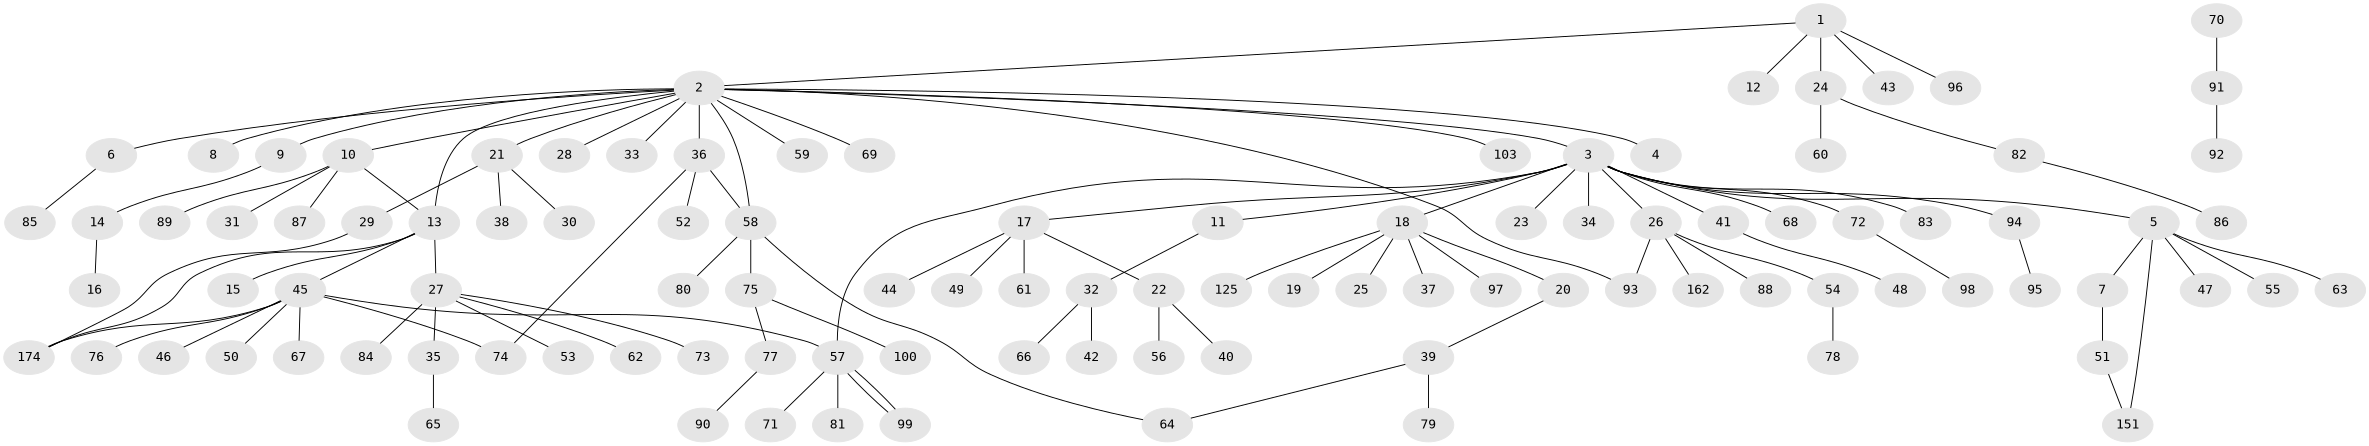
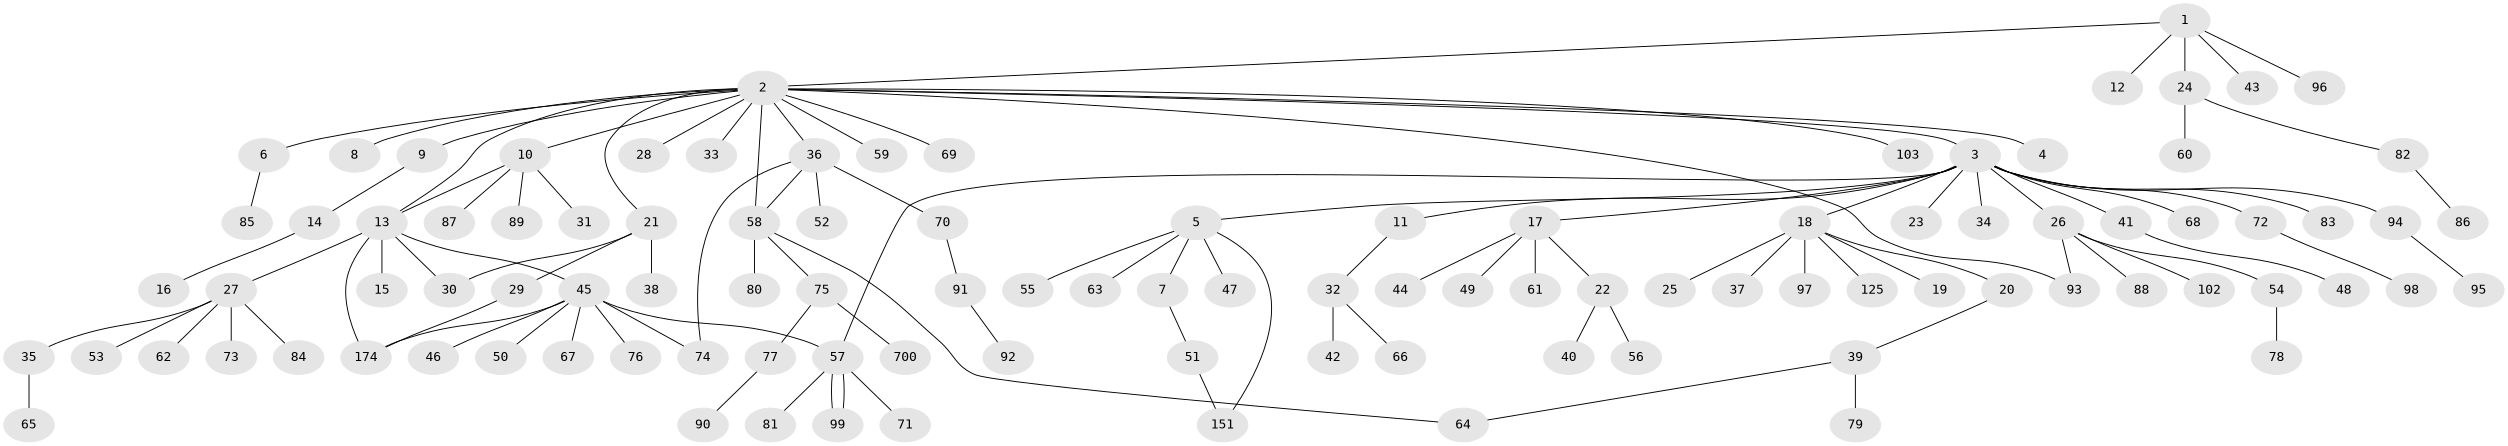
none -> (878, 189)
none -> (416, 256)
(1698, 290) -> (2209, 290)
(905, 358) -> (905, 358)
